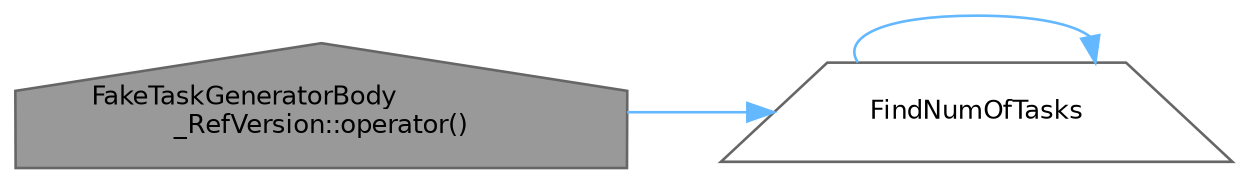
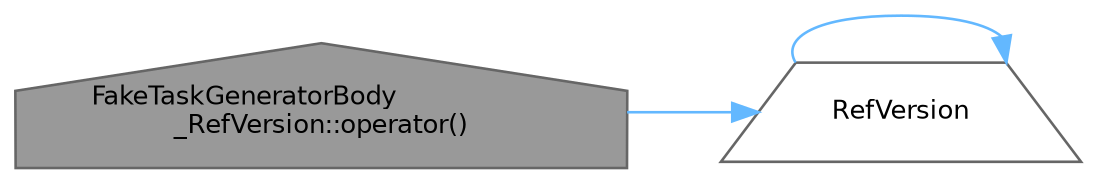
(977, 112) -> (901, 112)
